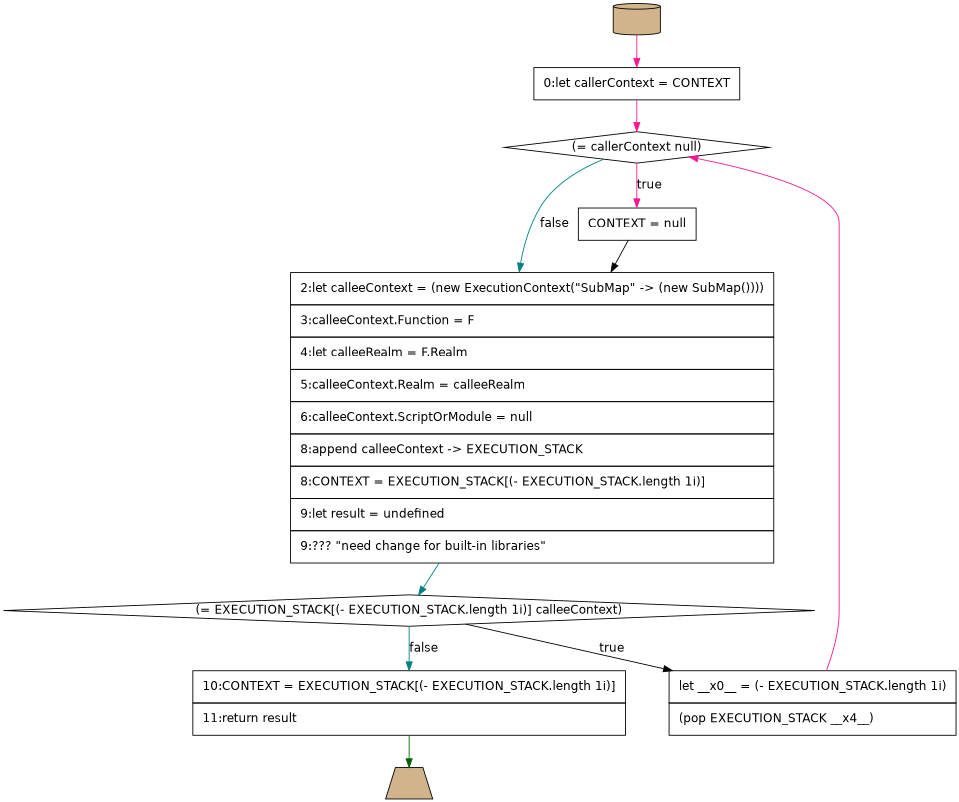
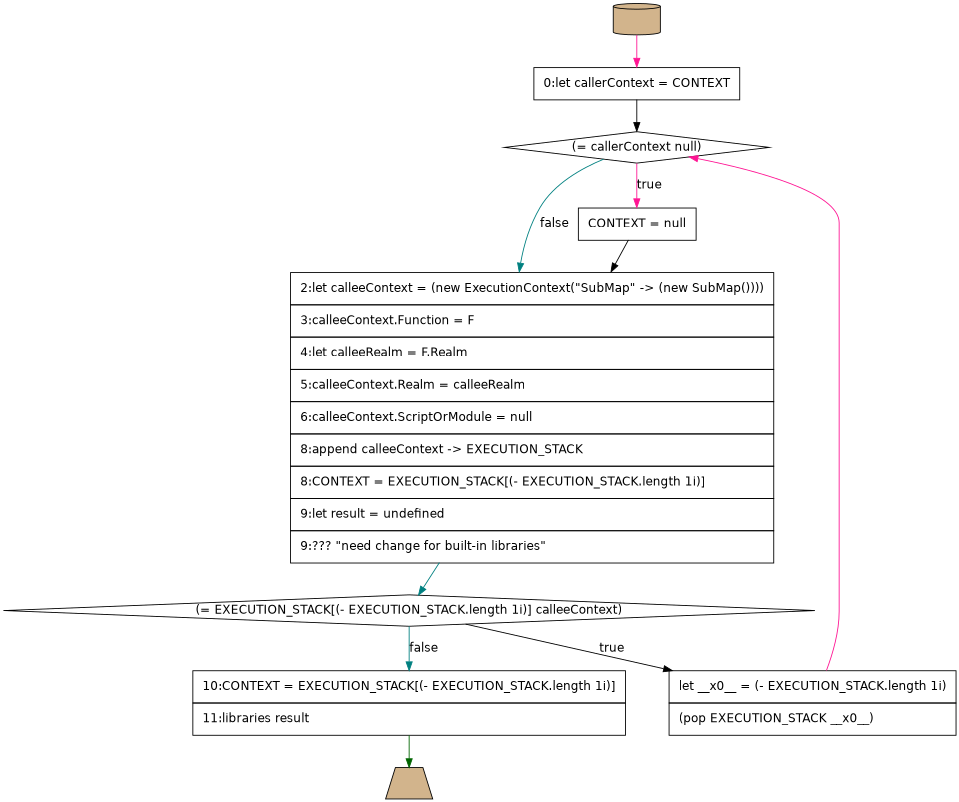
(637, 111) -> (637, 111)
(250, 719) -> (256, 719)
(776, 719) -> (776, 719)
